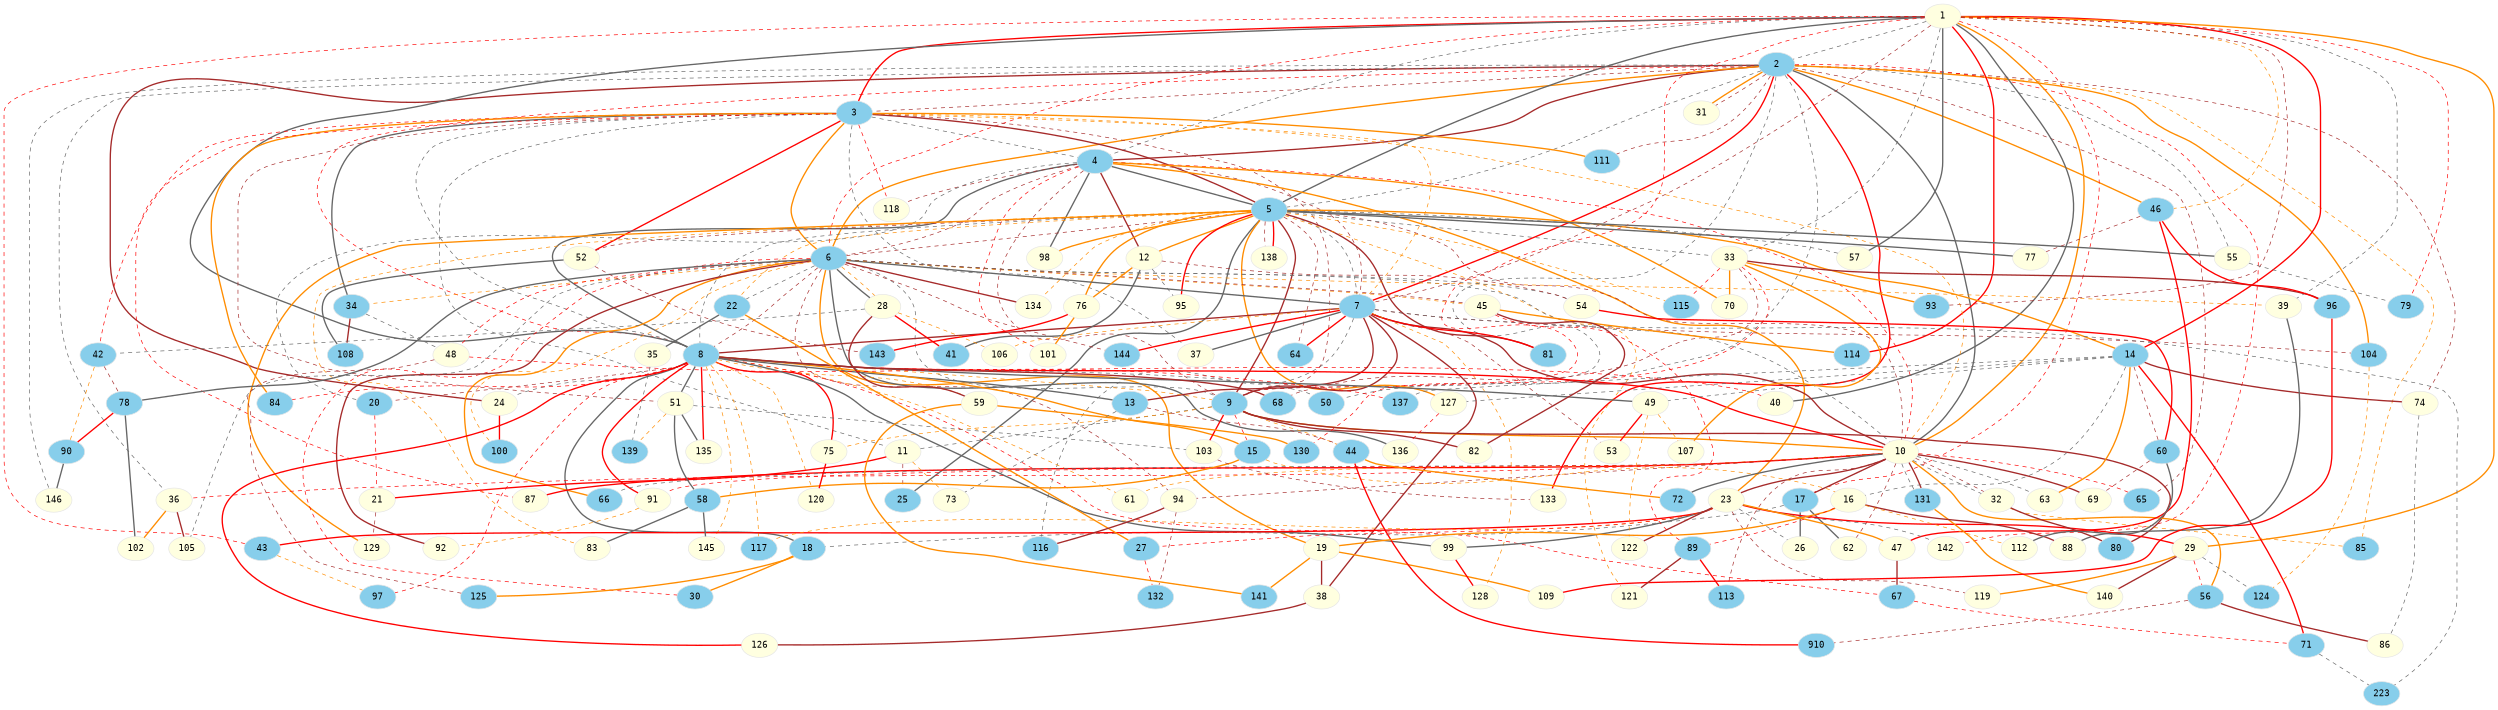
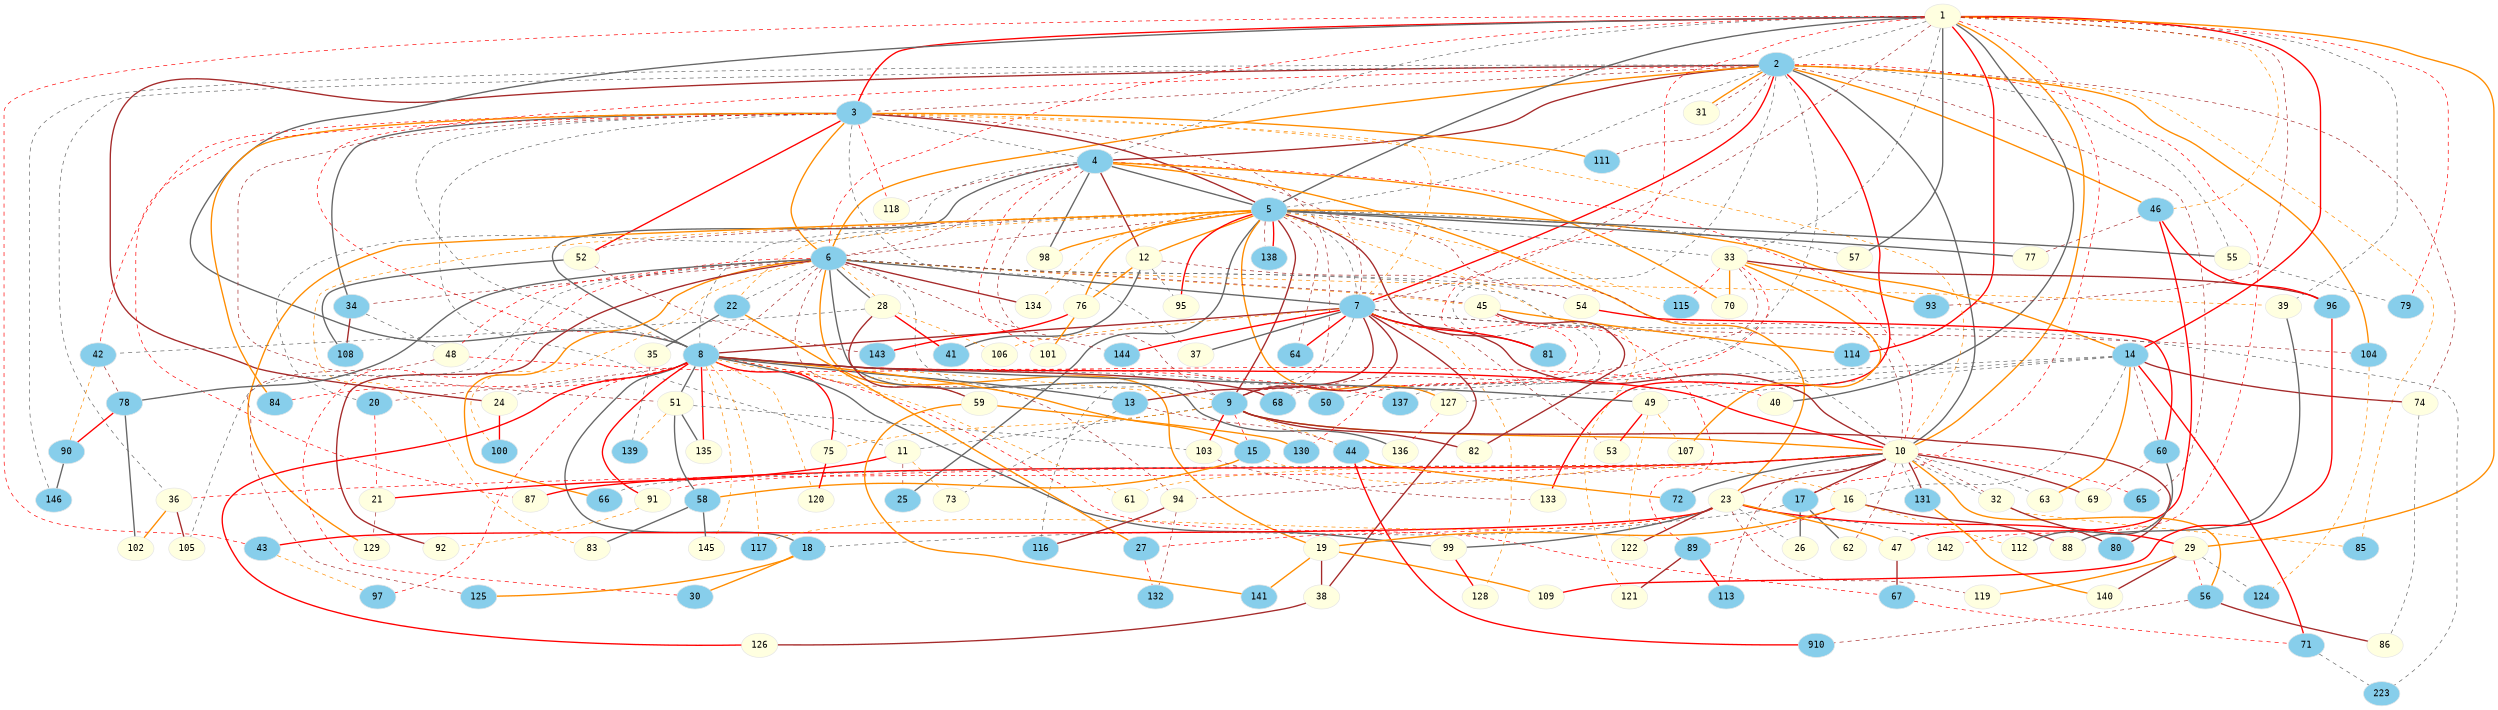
(1269, 258) -> (1269, 258)
(480, 292) -> (480, 292)
(54, 500) -> (54, 500)
